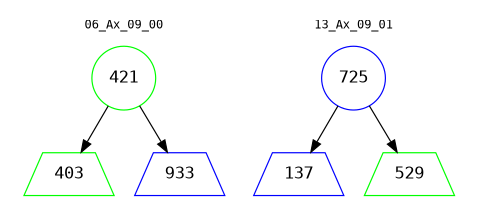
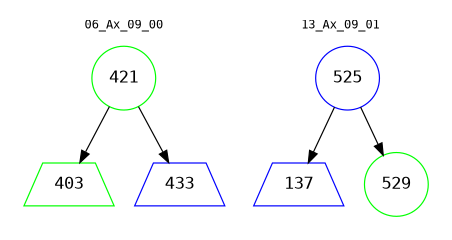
(354, 78) -> (348, 78)
(180, 174) -> (180, 184)
(409, 174) -> (396, 184)
